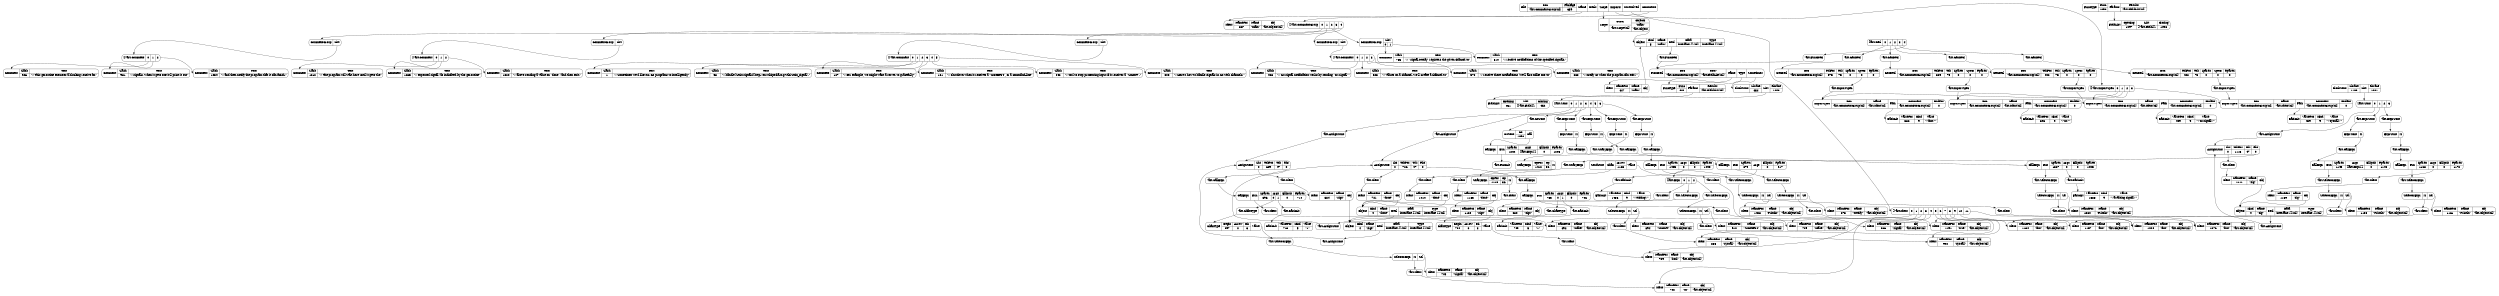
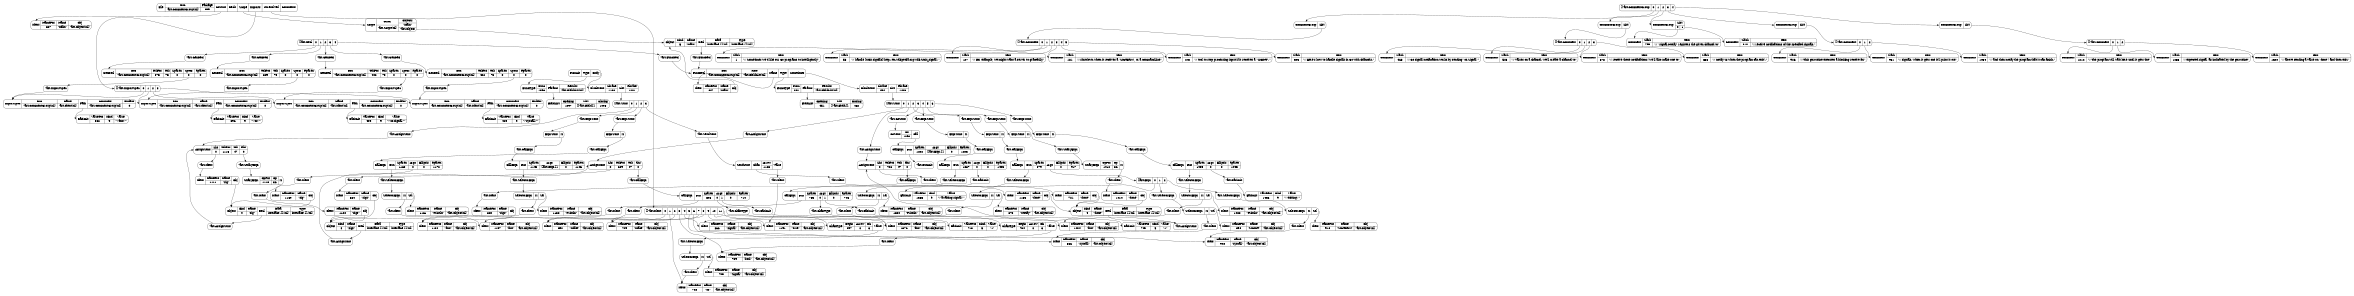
(1582, 8) -> (221, 8)
(1546, 17) -> none
none -> (585, 73)
none -> (707, 135)
